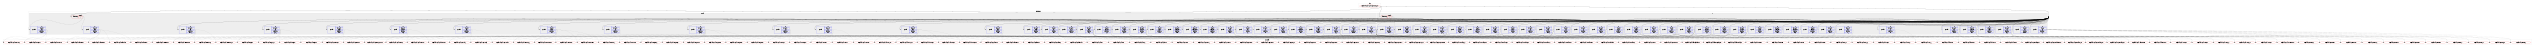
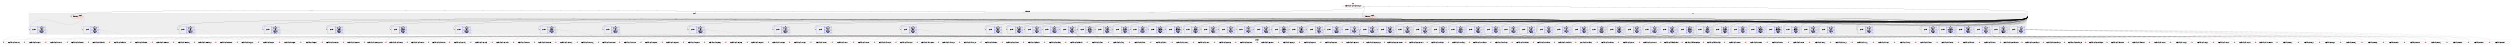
(1225, 42) -> none
(1629, 42) -> (1586, 42)
